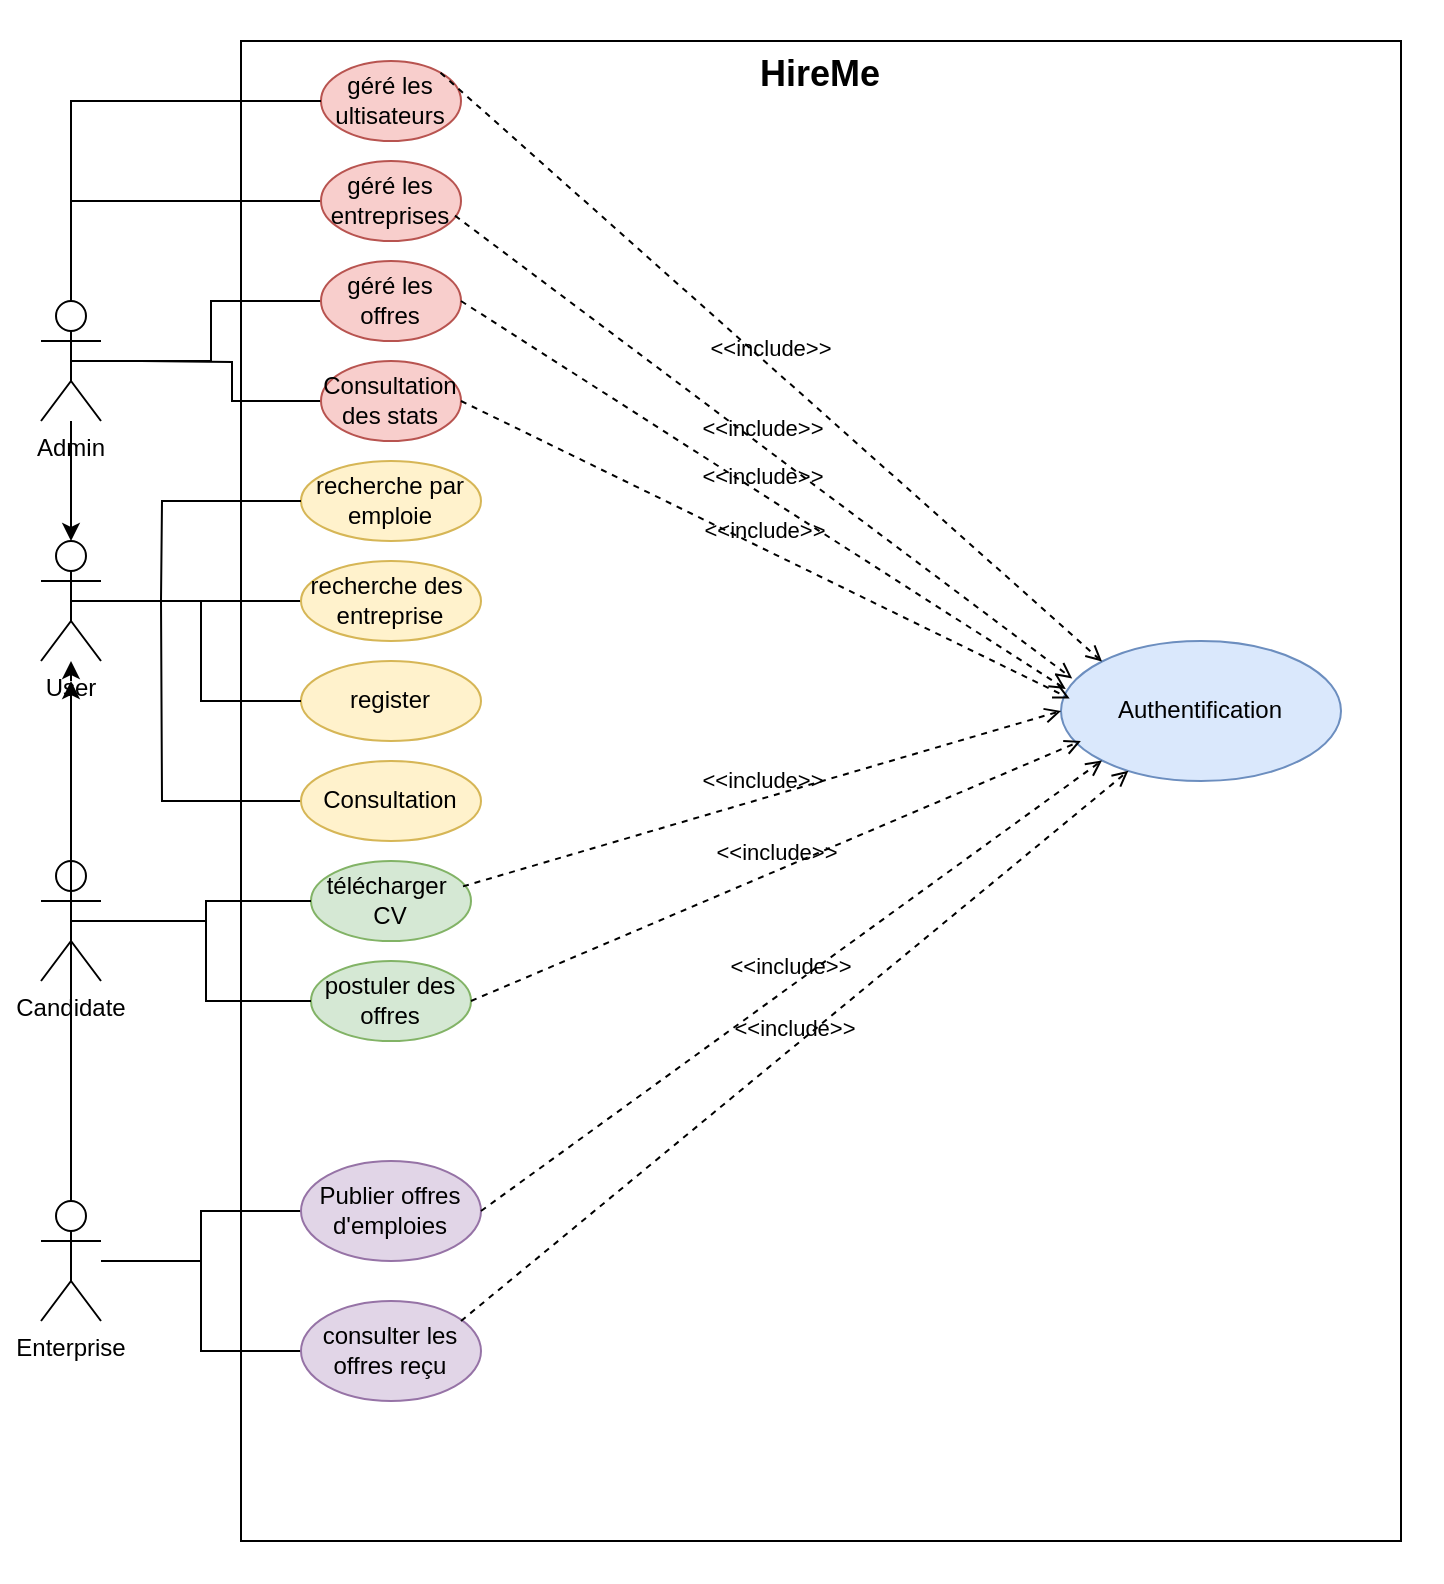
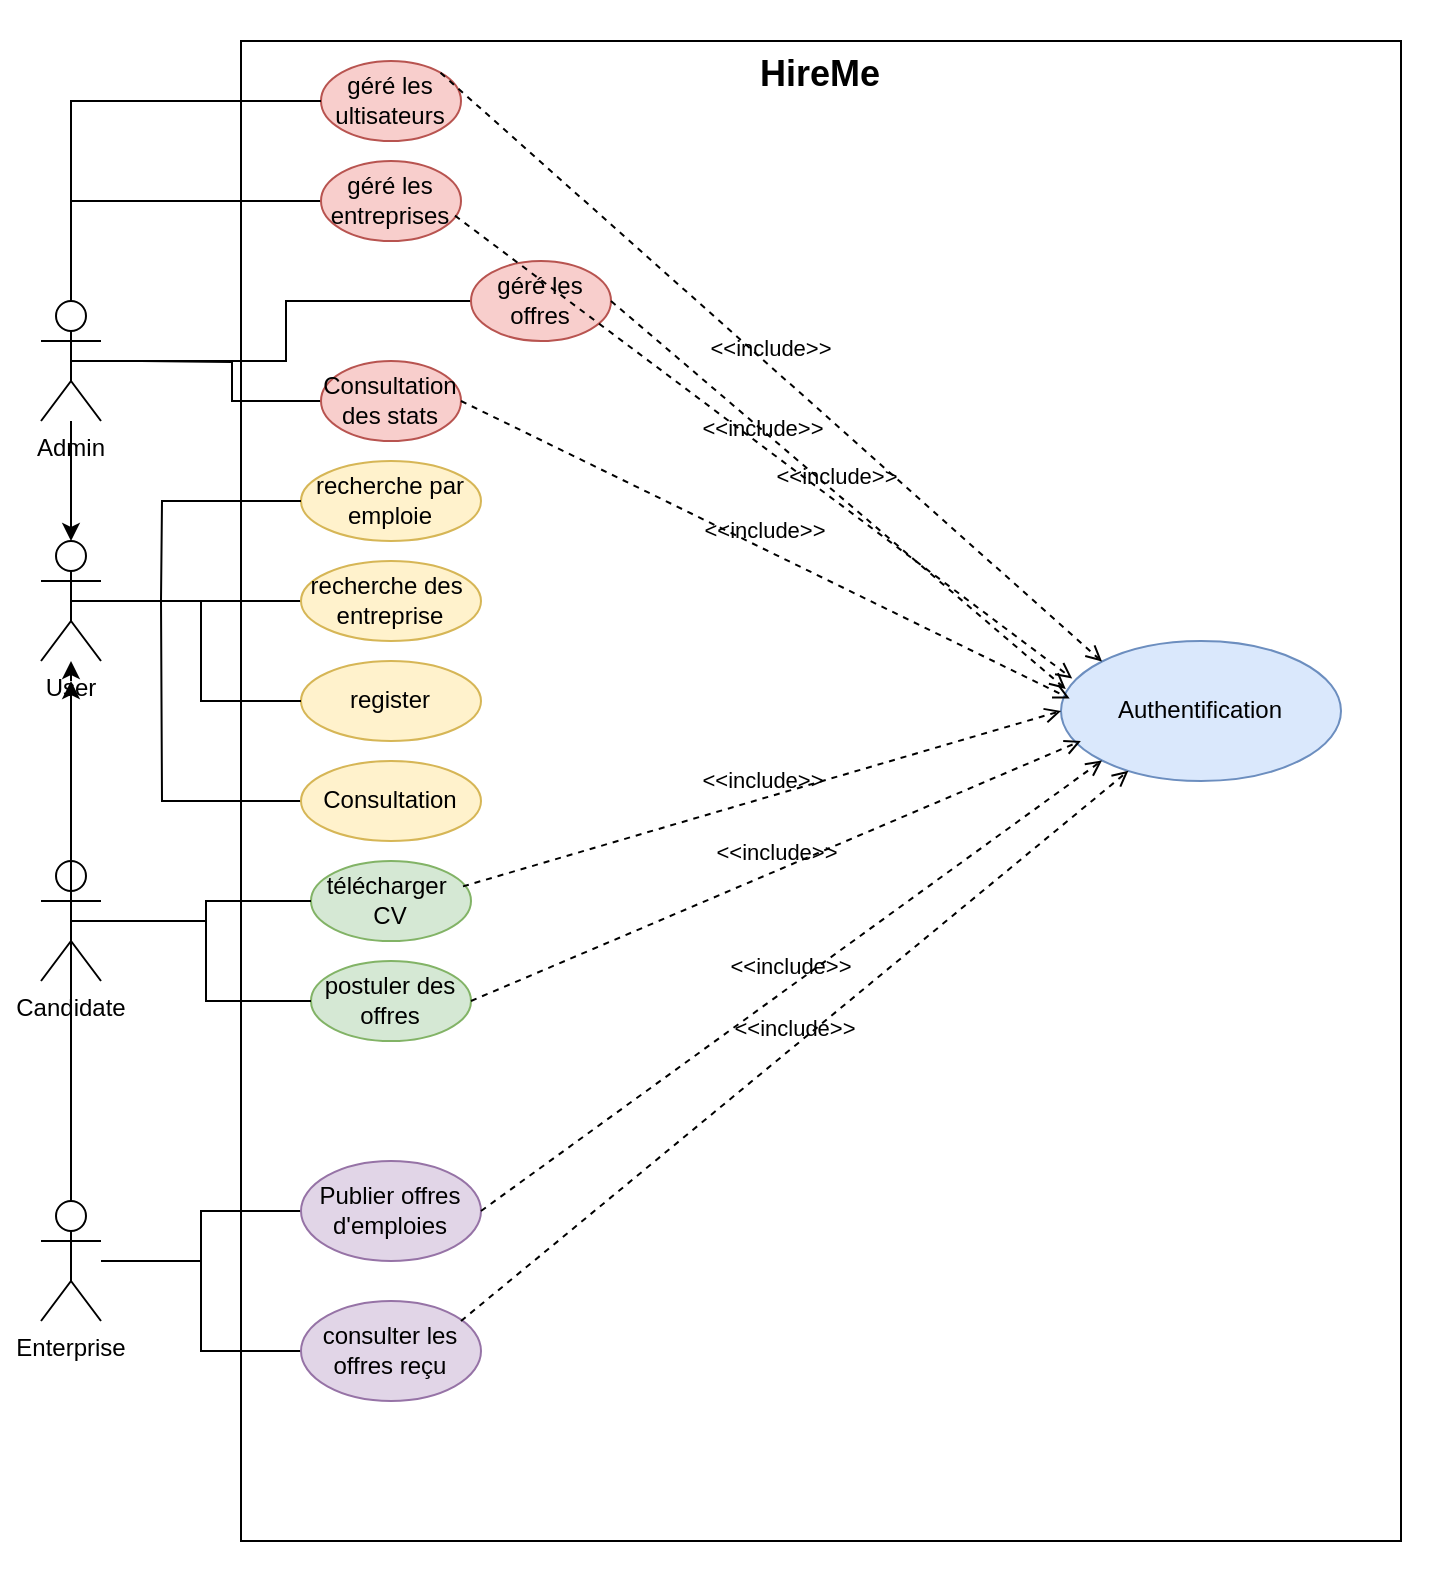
(391, 301) -> (541, 301)
